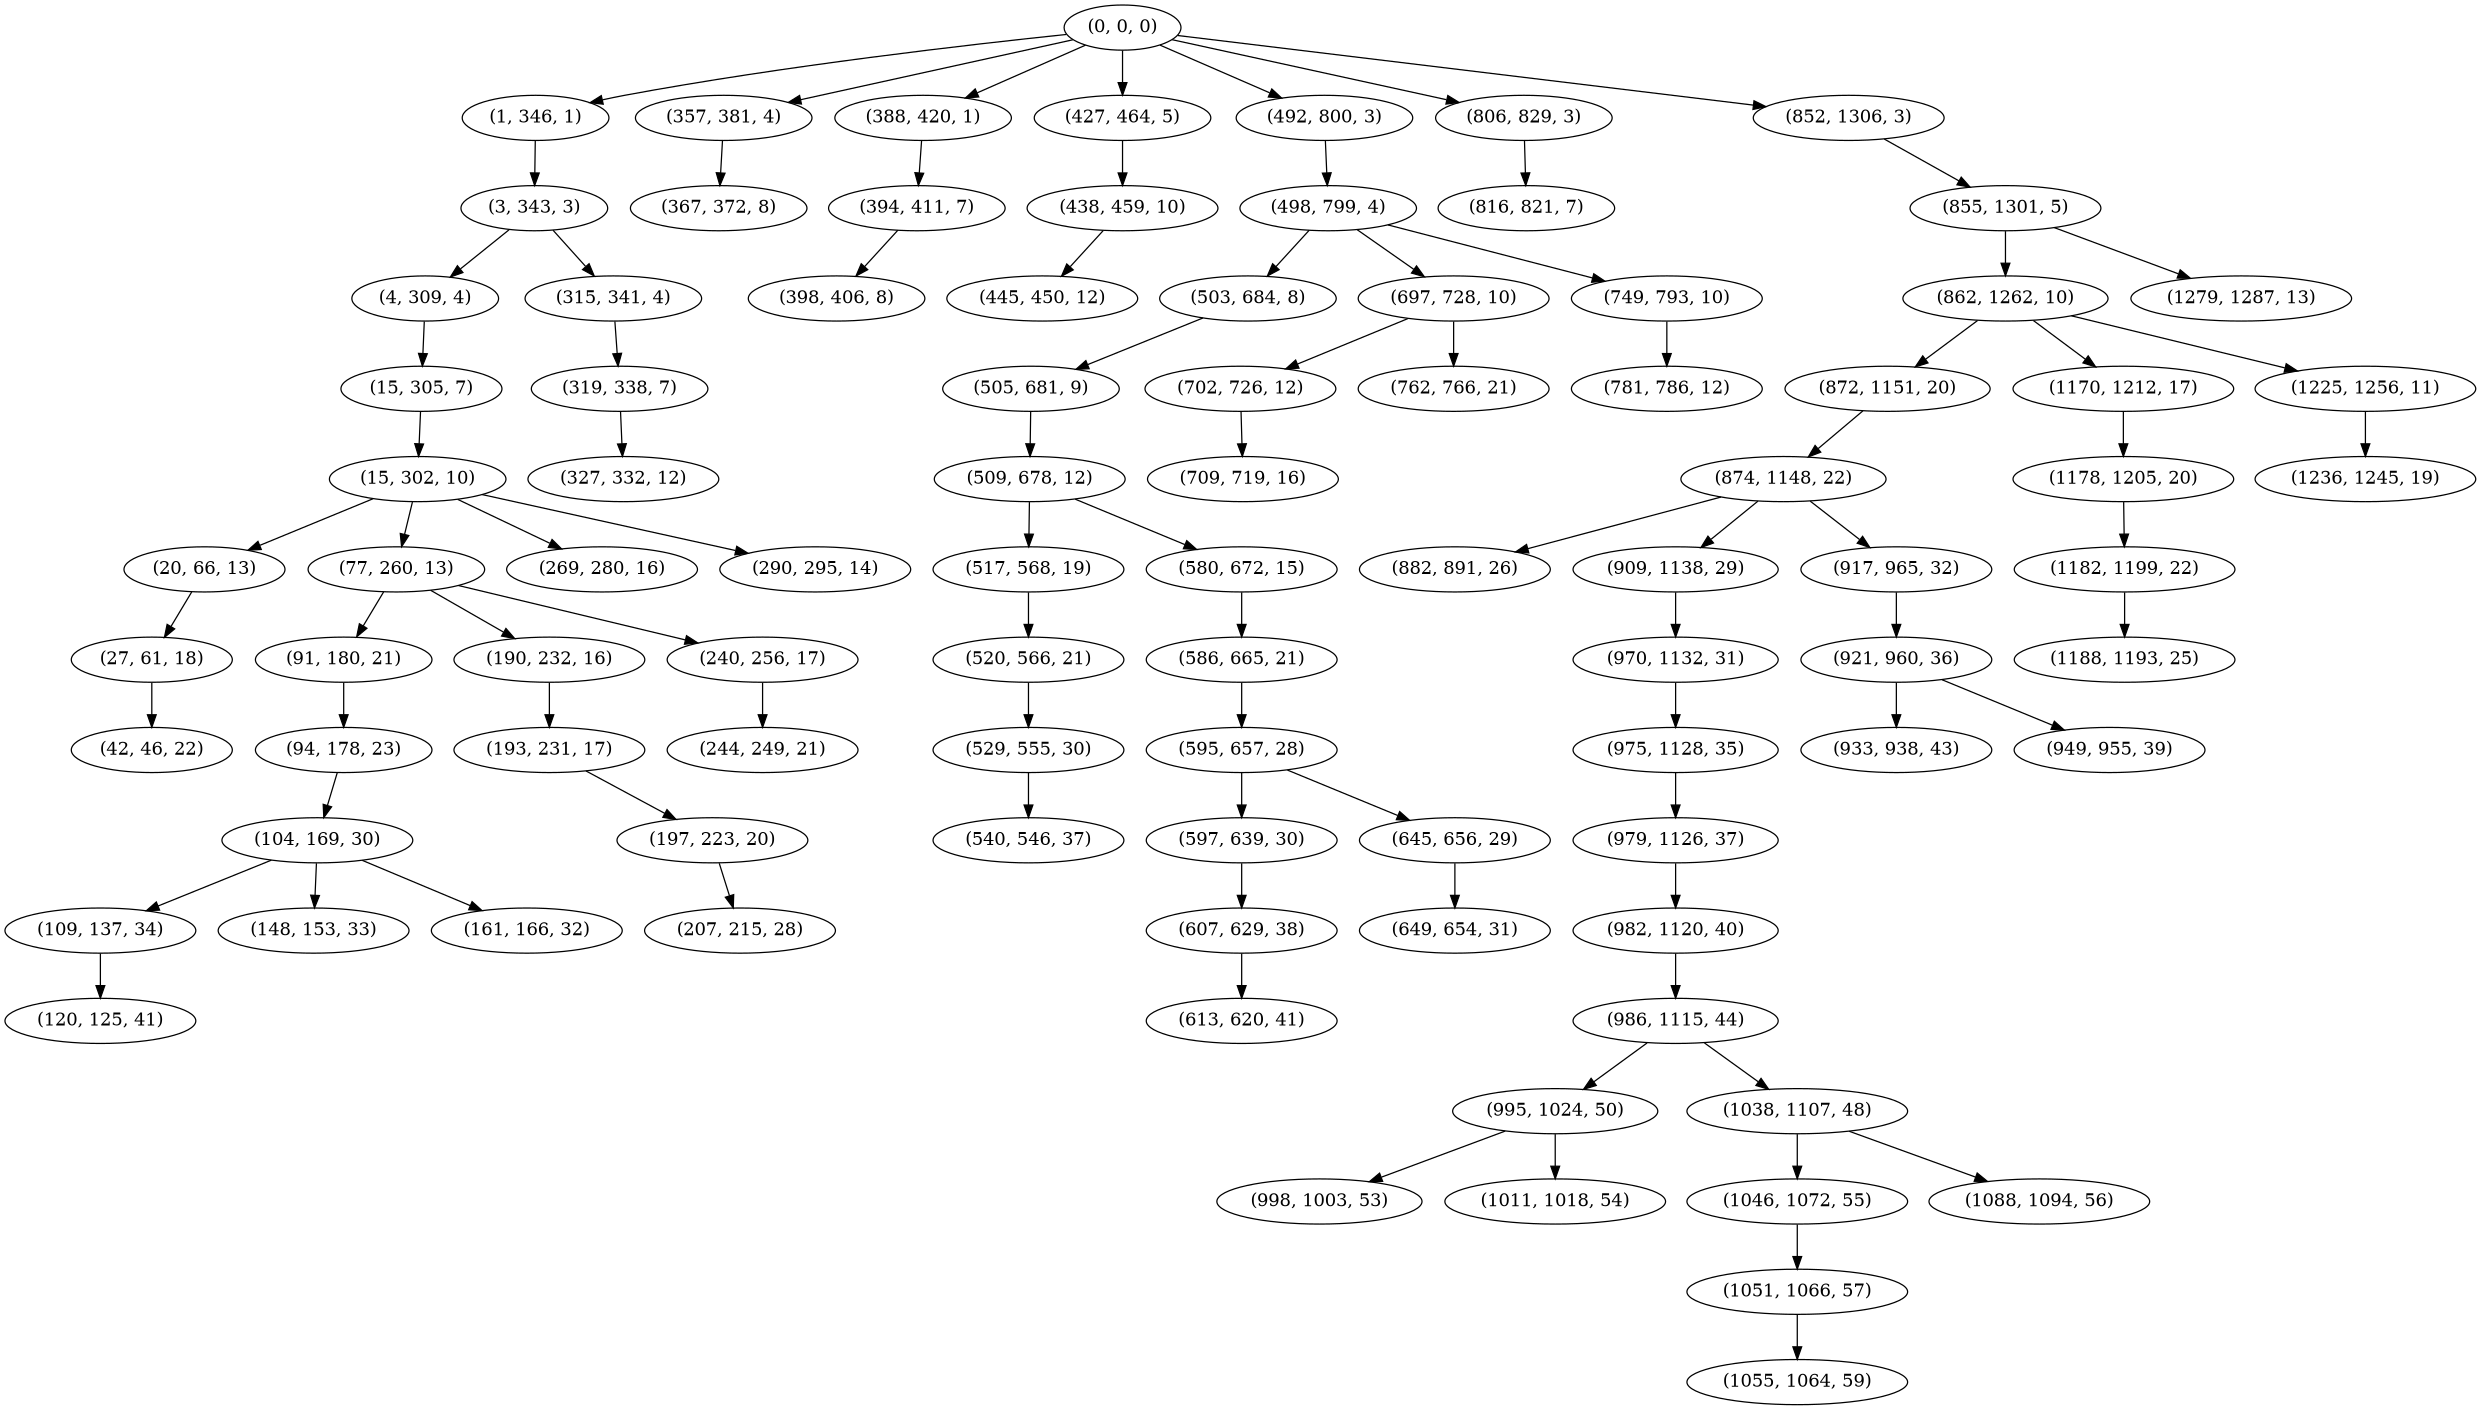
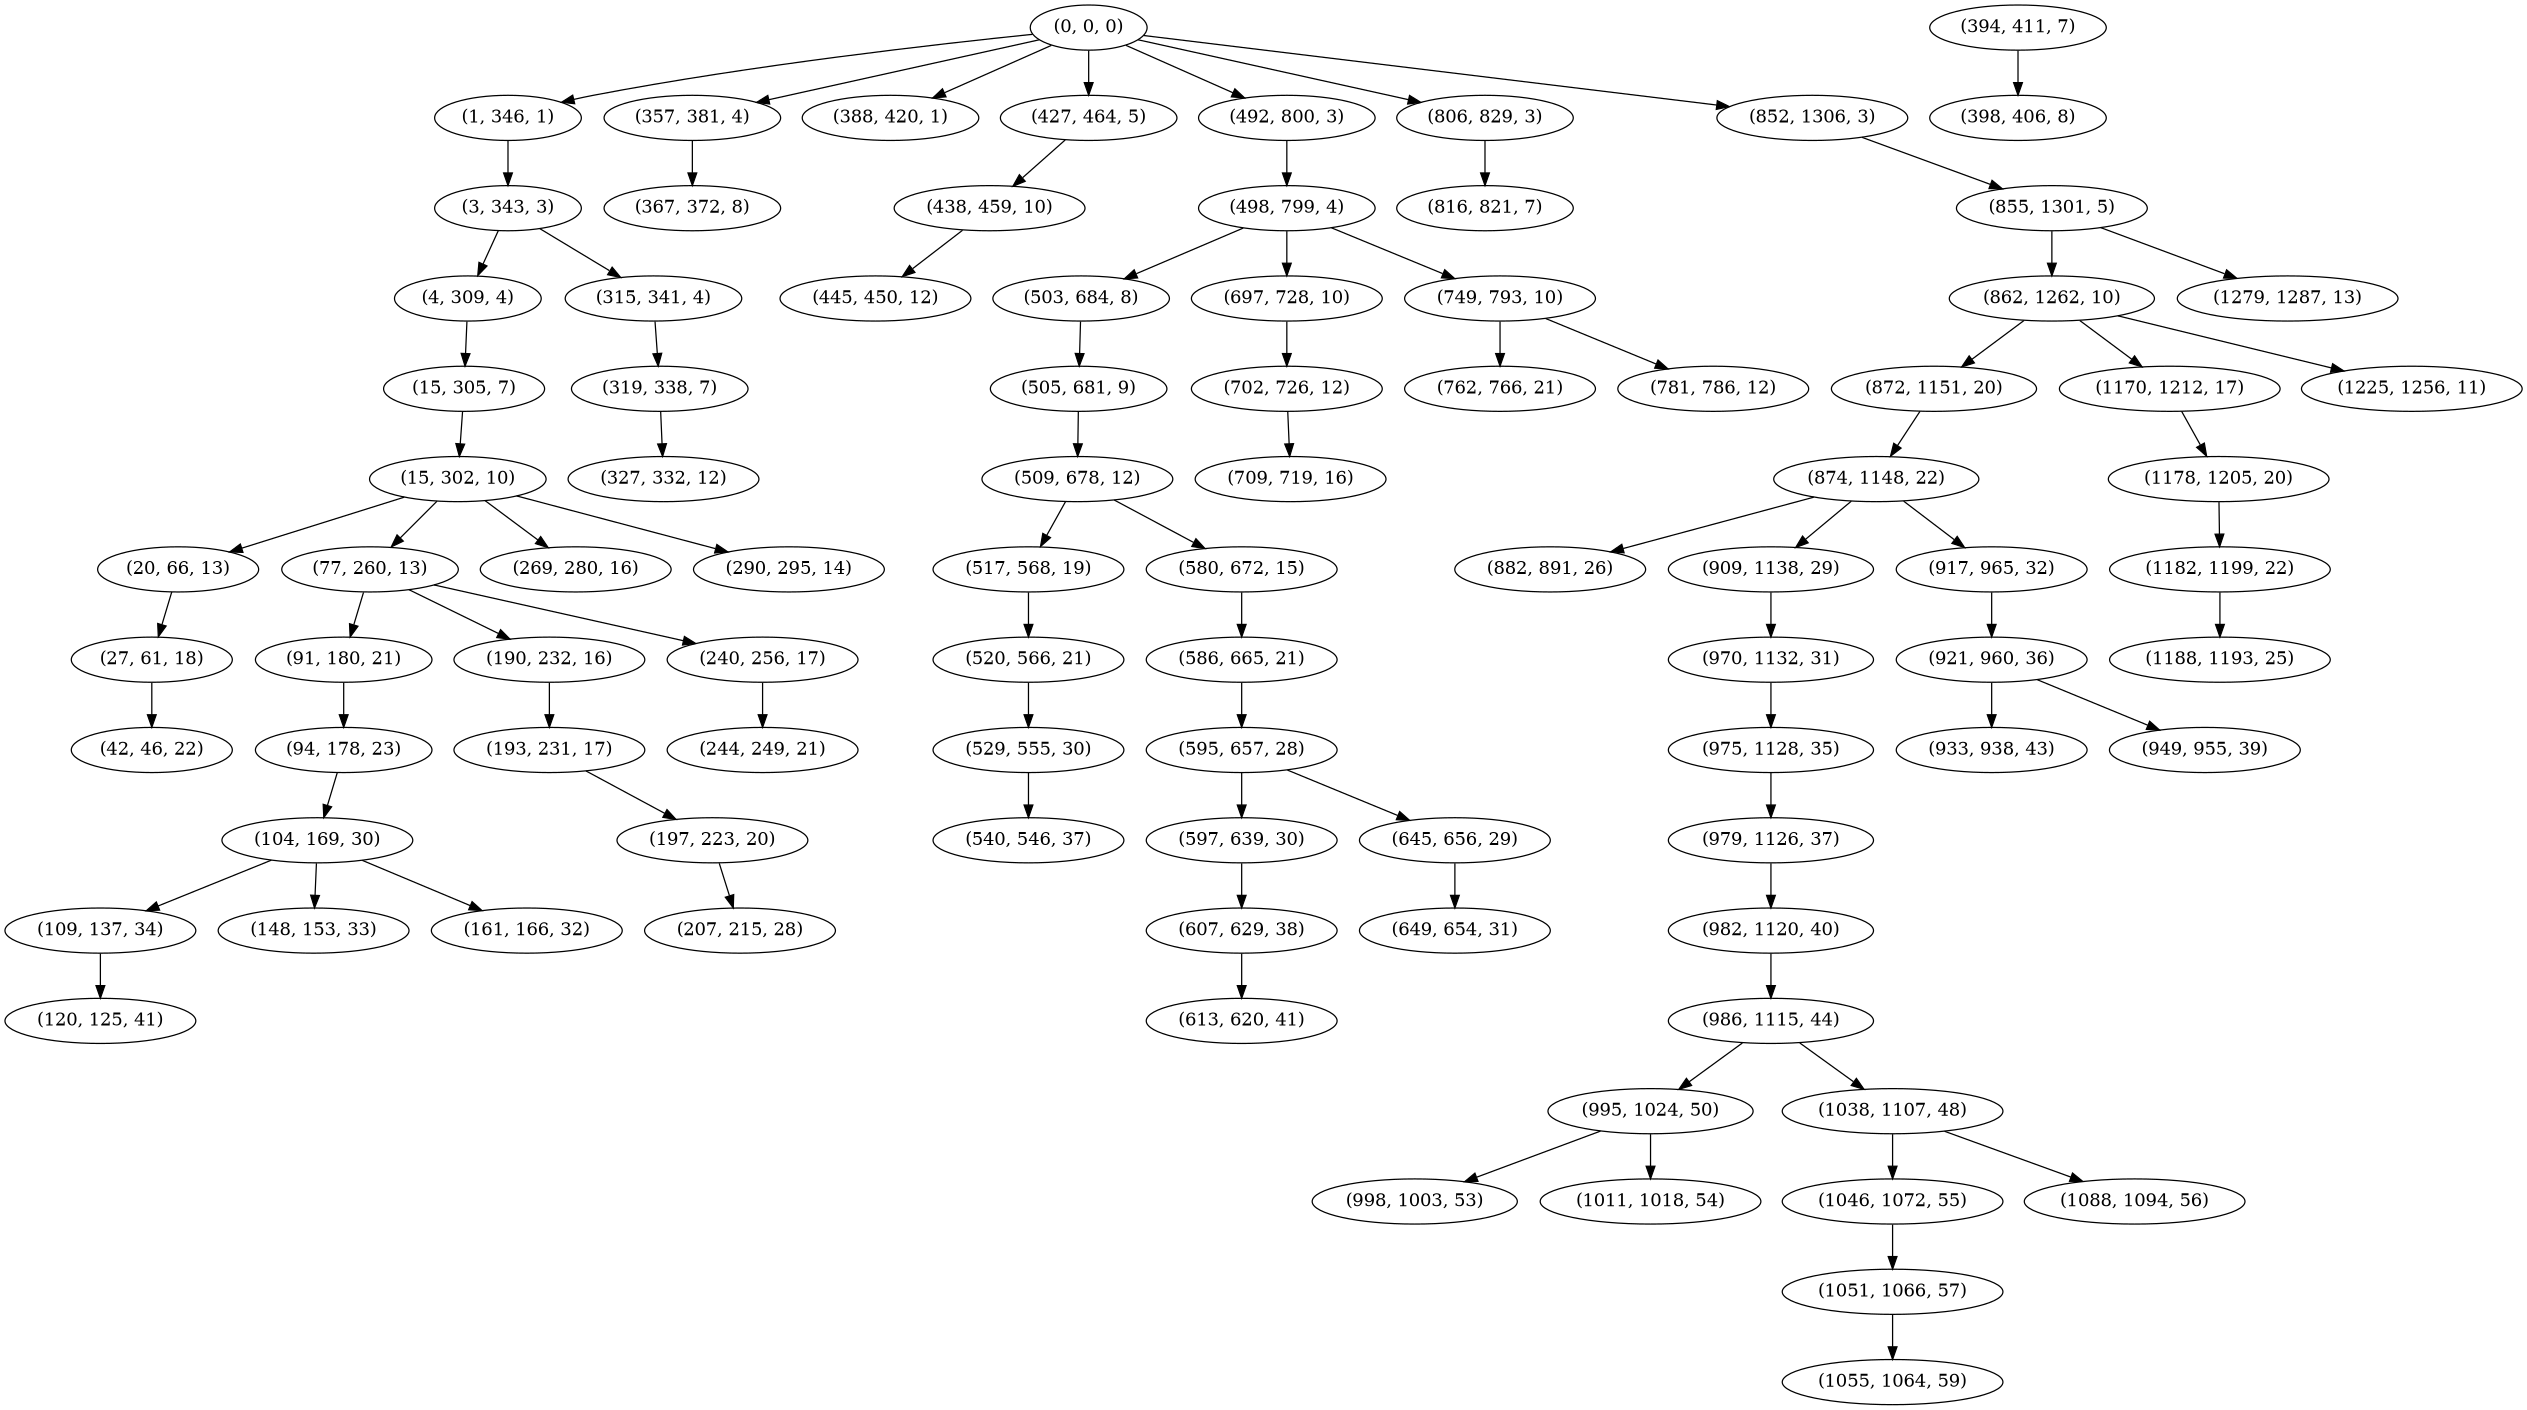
(920, 157) -> none
(1454, 337) -> (1500, 337)
(2365, 479) -> none
